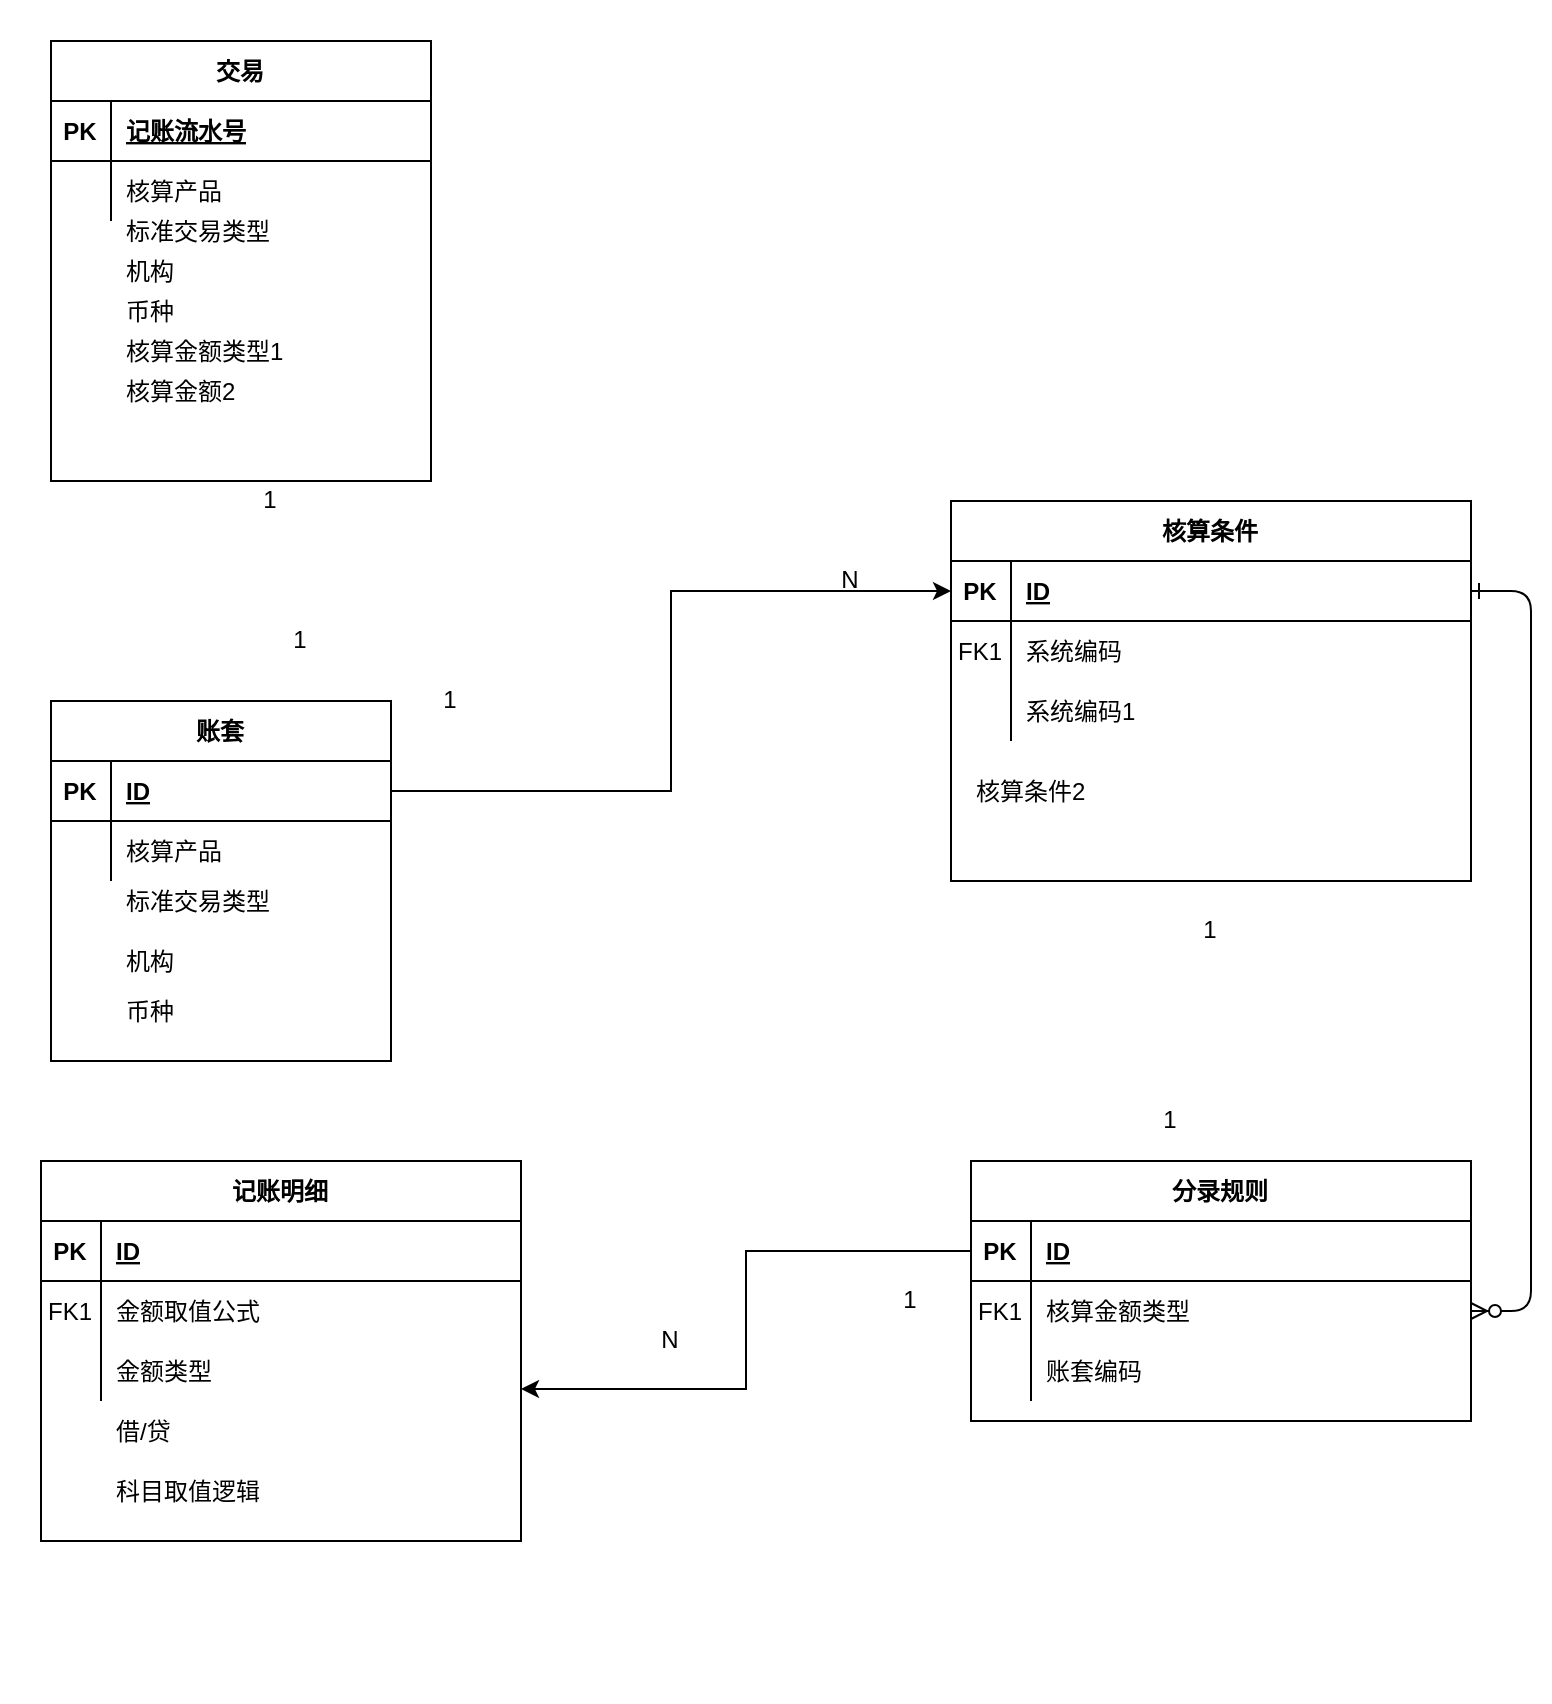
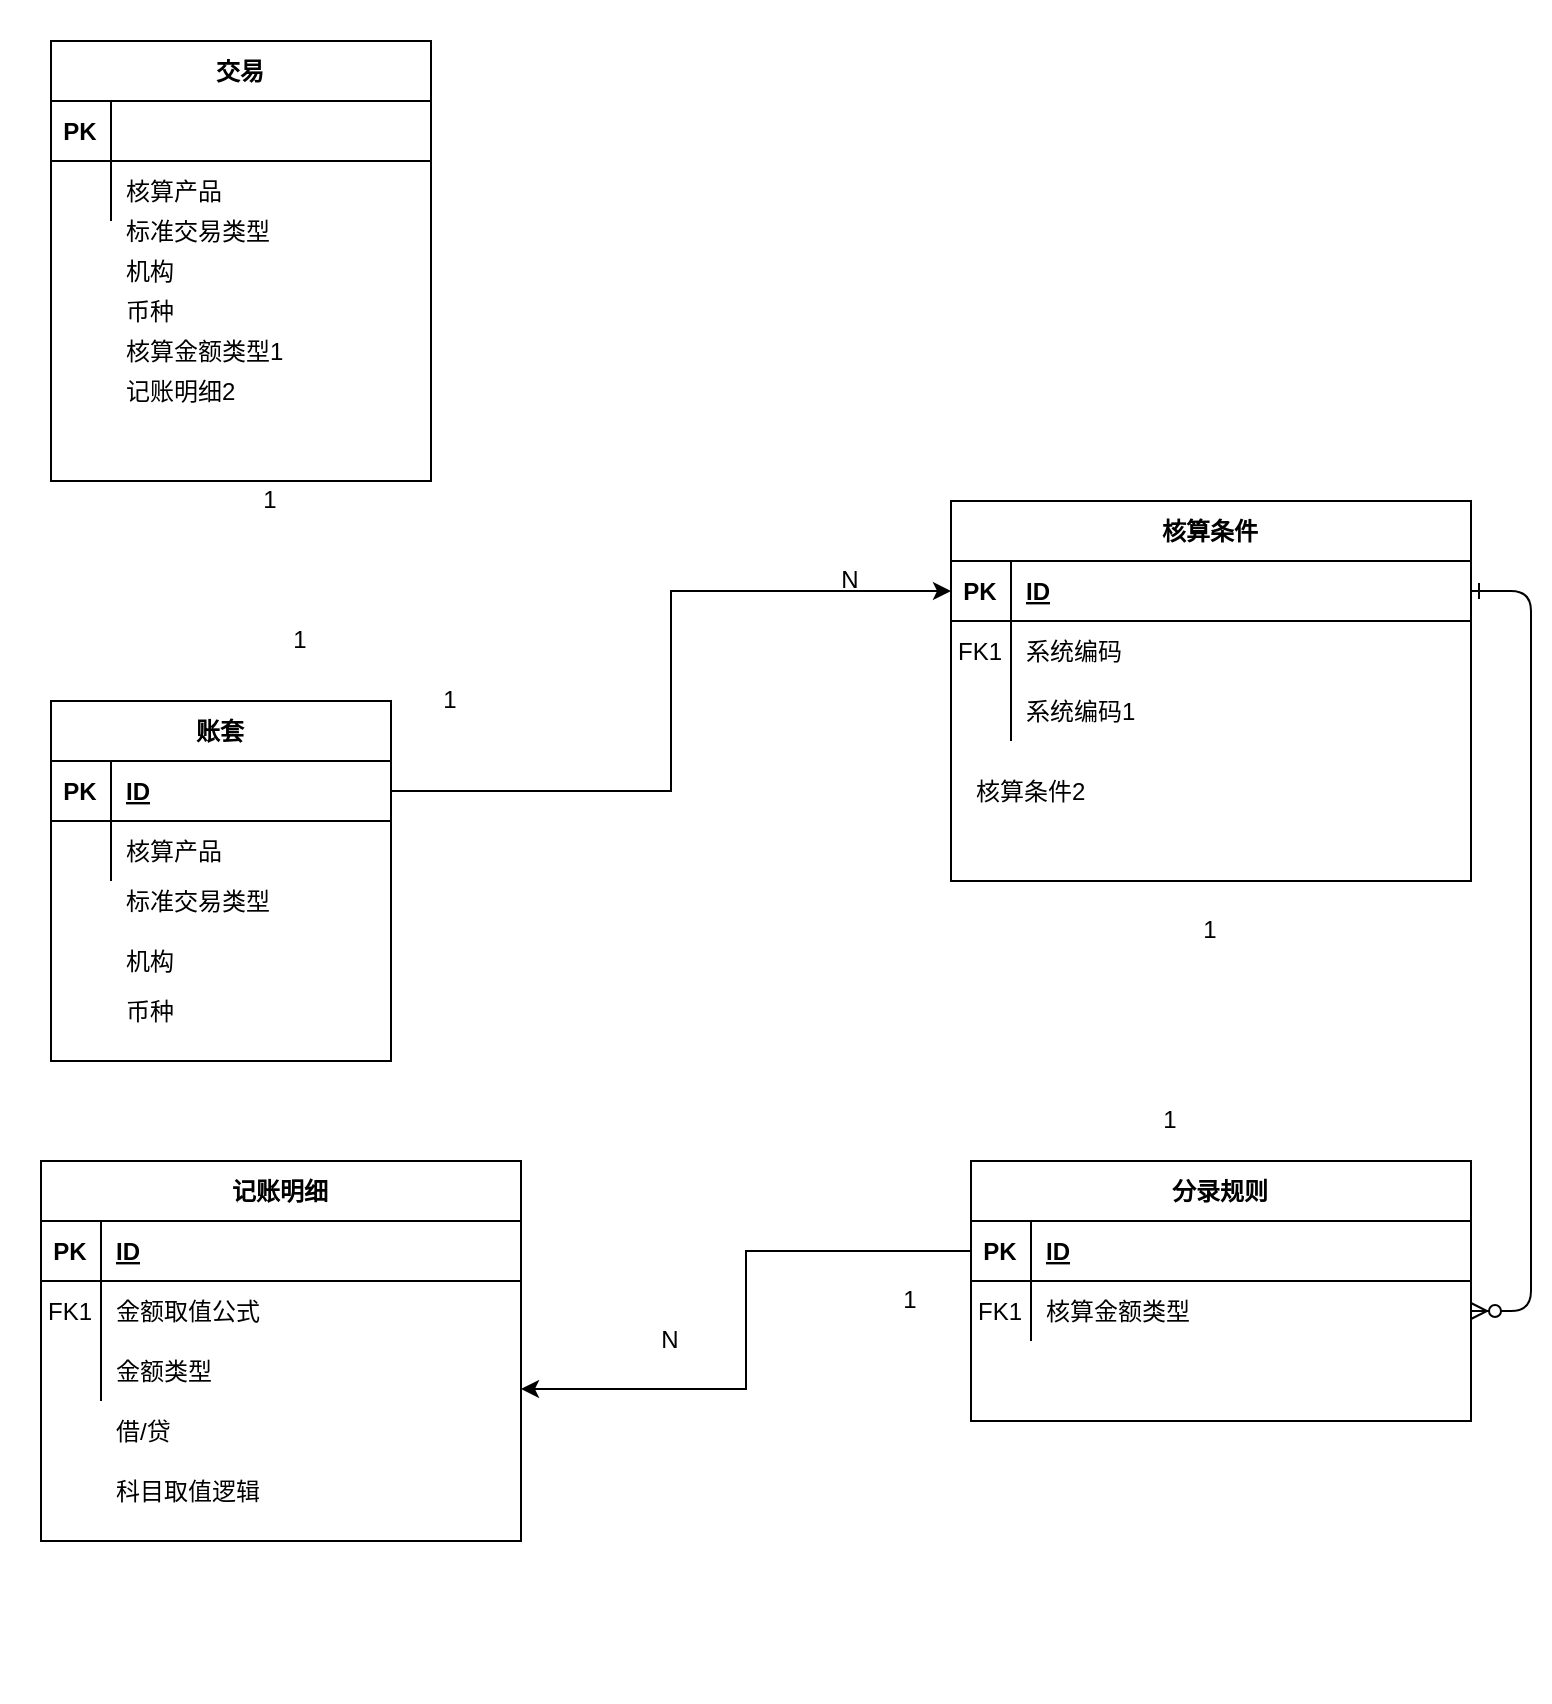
(271, 131) -> none
(181, 392) -> (181, 392)
(1251, 1371) -> none
